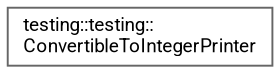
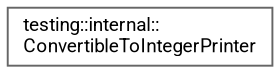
(140, 37) -> (140, 37)
